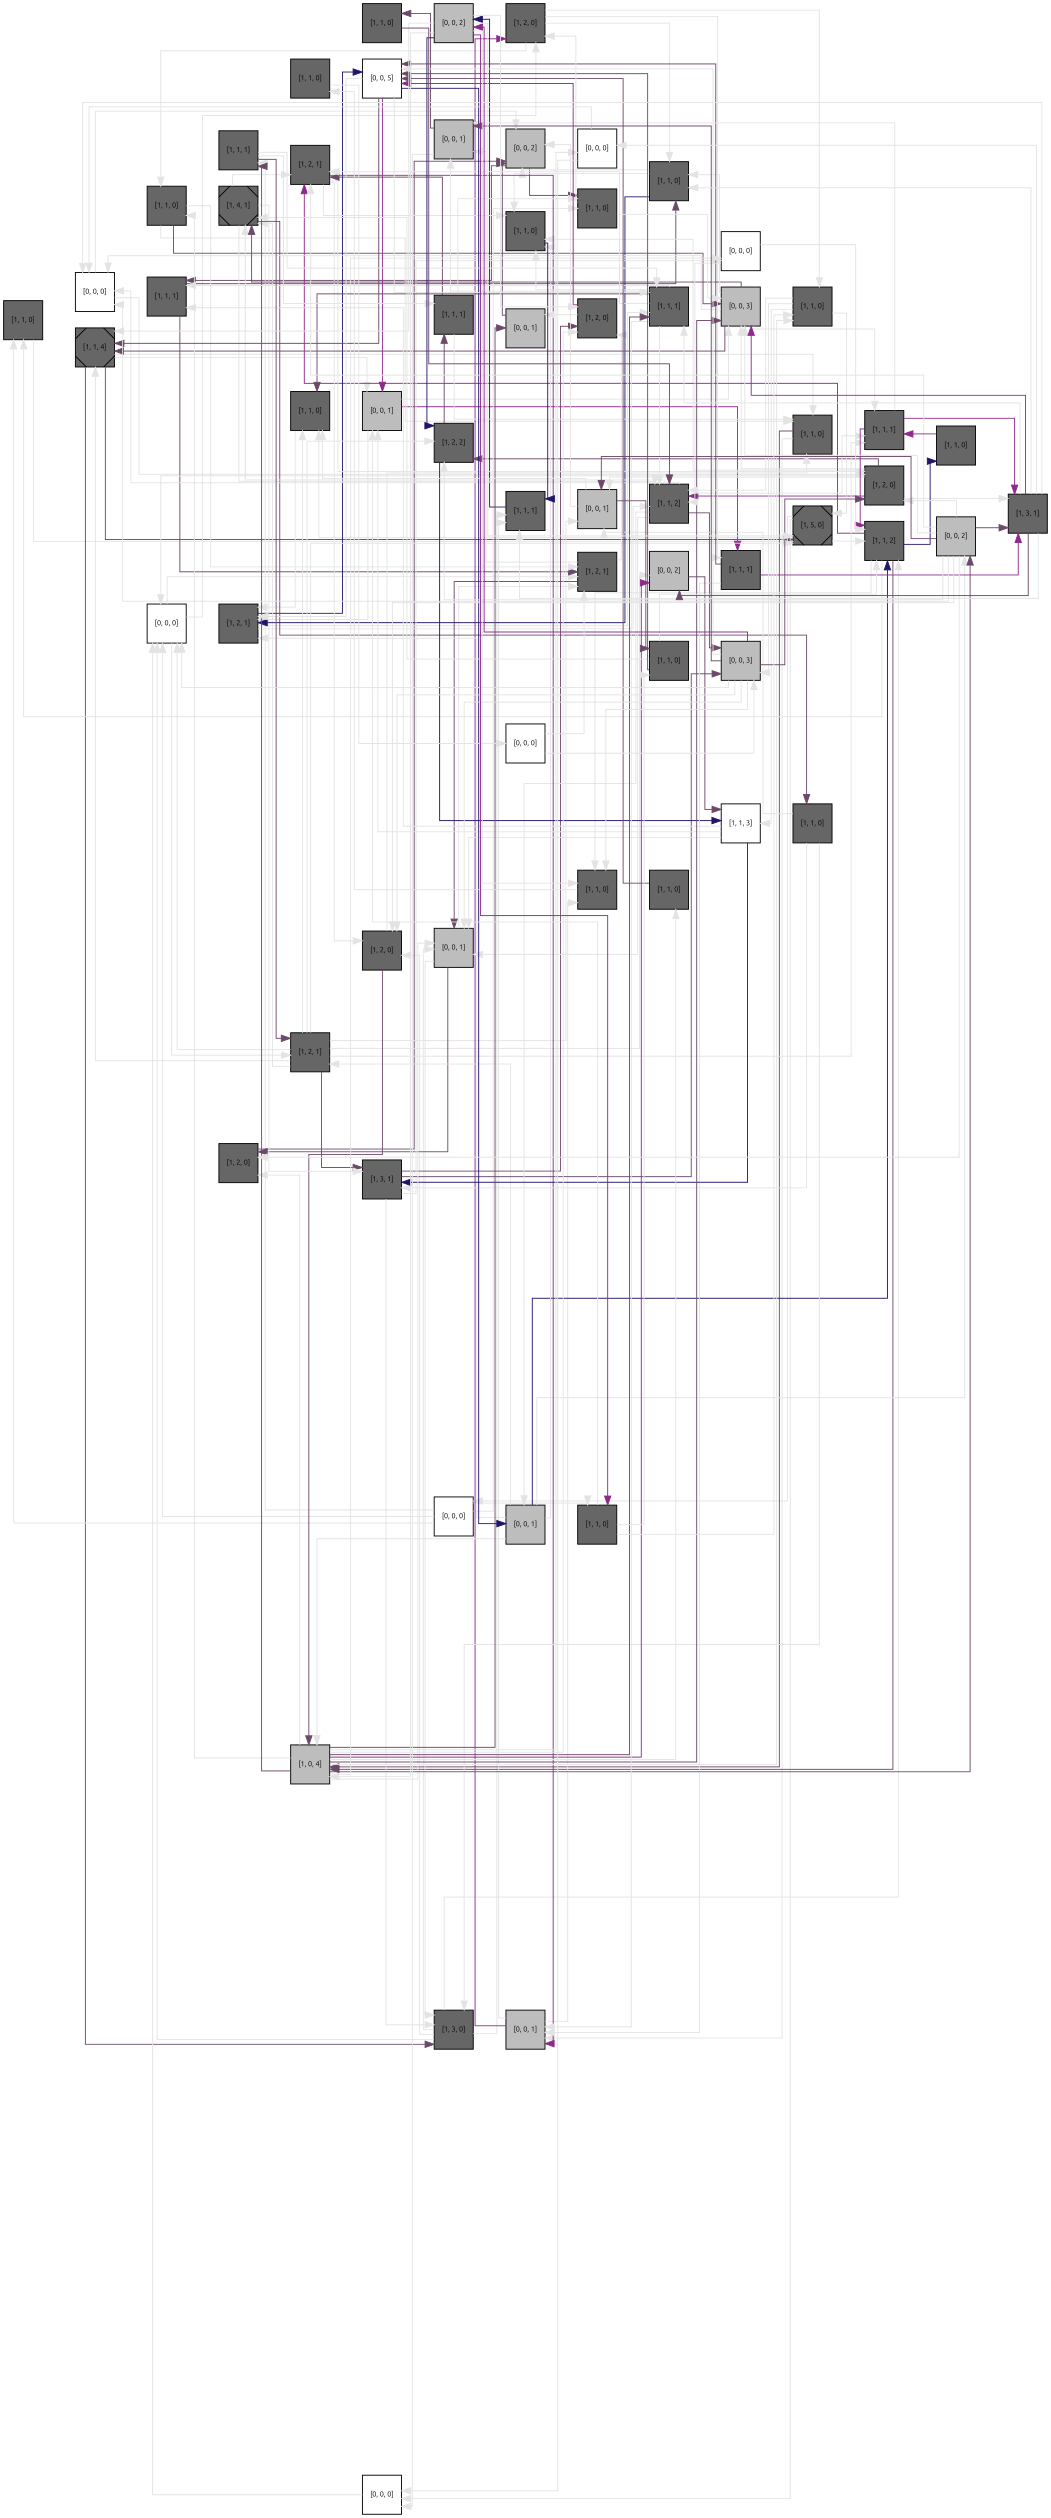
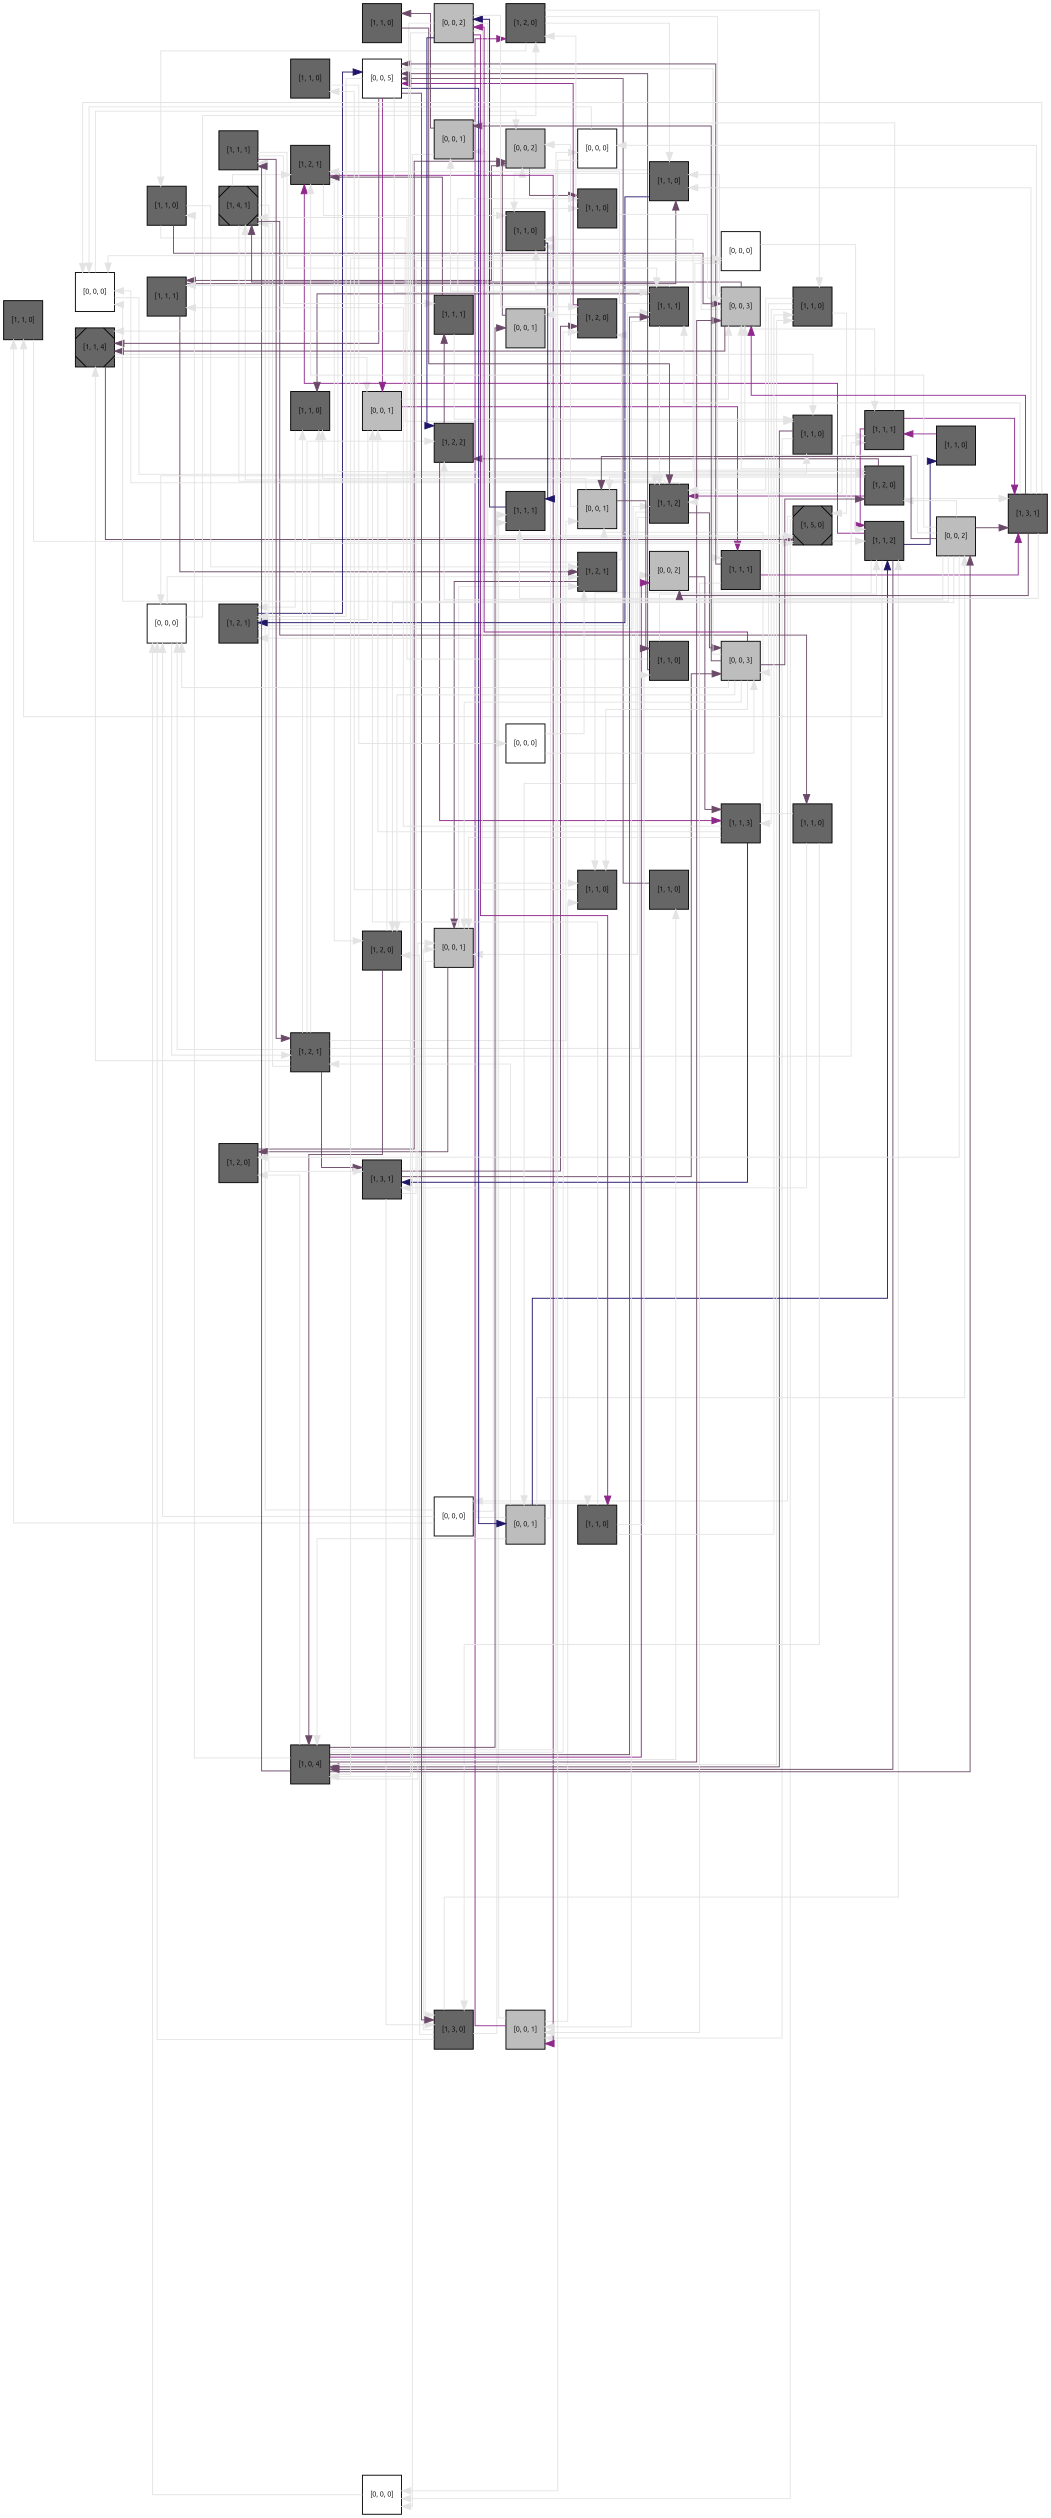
(440, 778) -> (440, 778)
(741, 823) -> (741, 823)
(85, 1376) -> (421, 902)
(310, 1764) -> (310, 1764)
